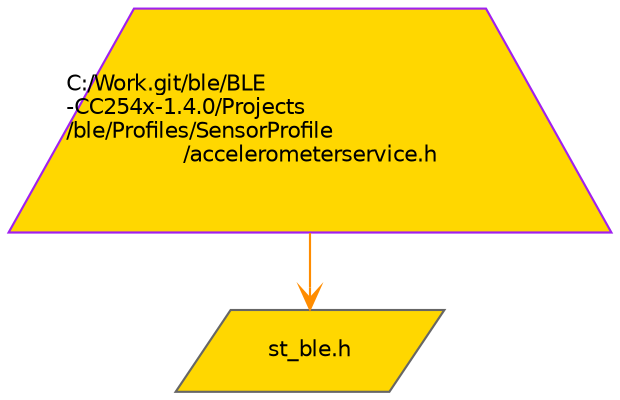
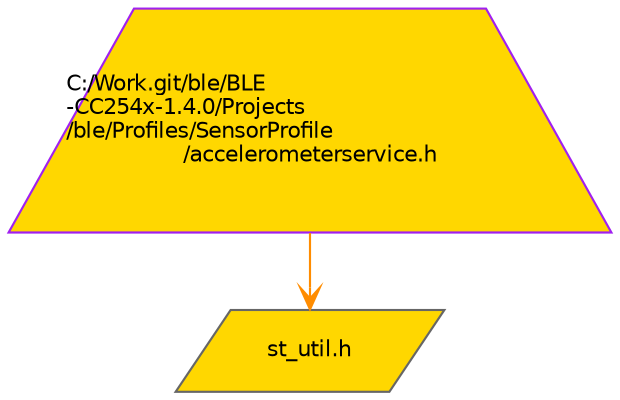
(310, 351) -> (310, 351)
